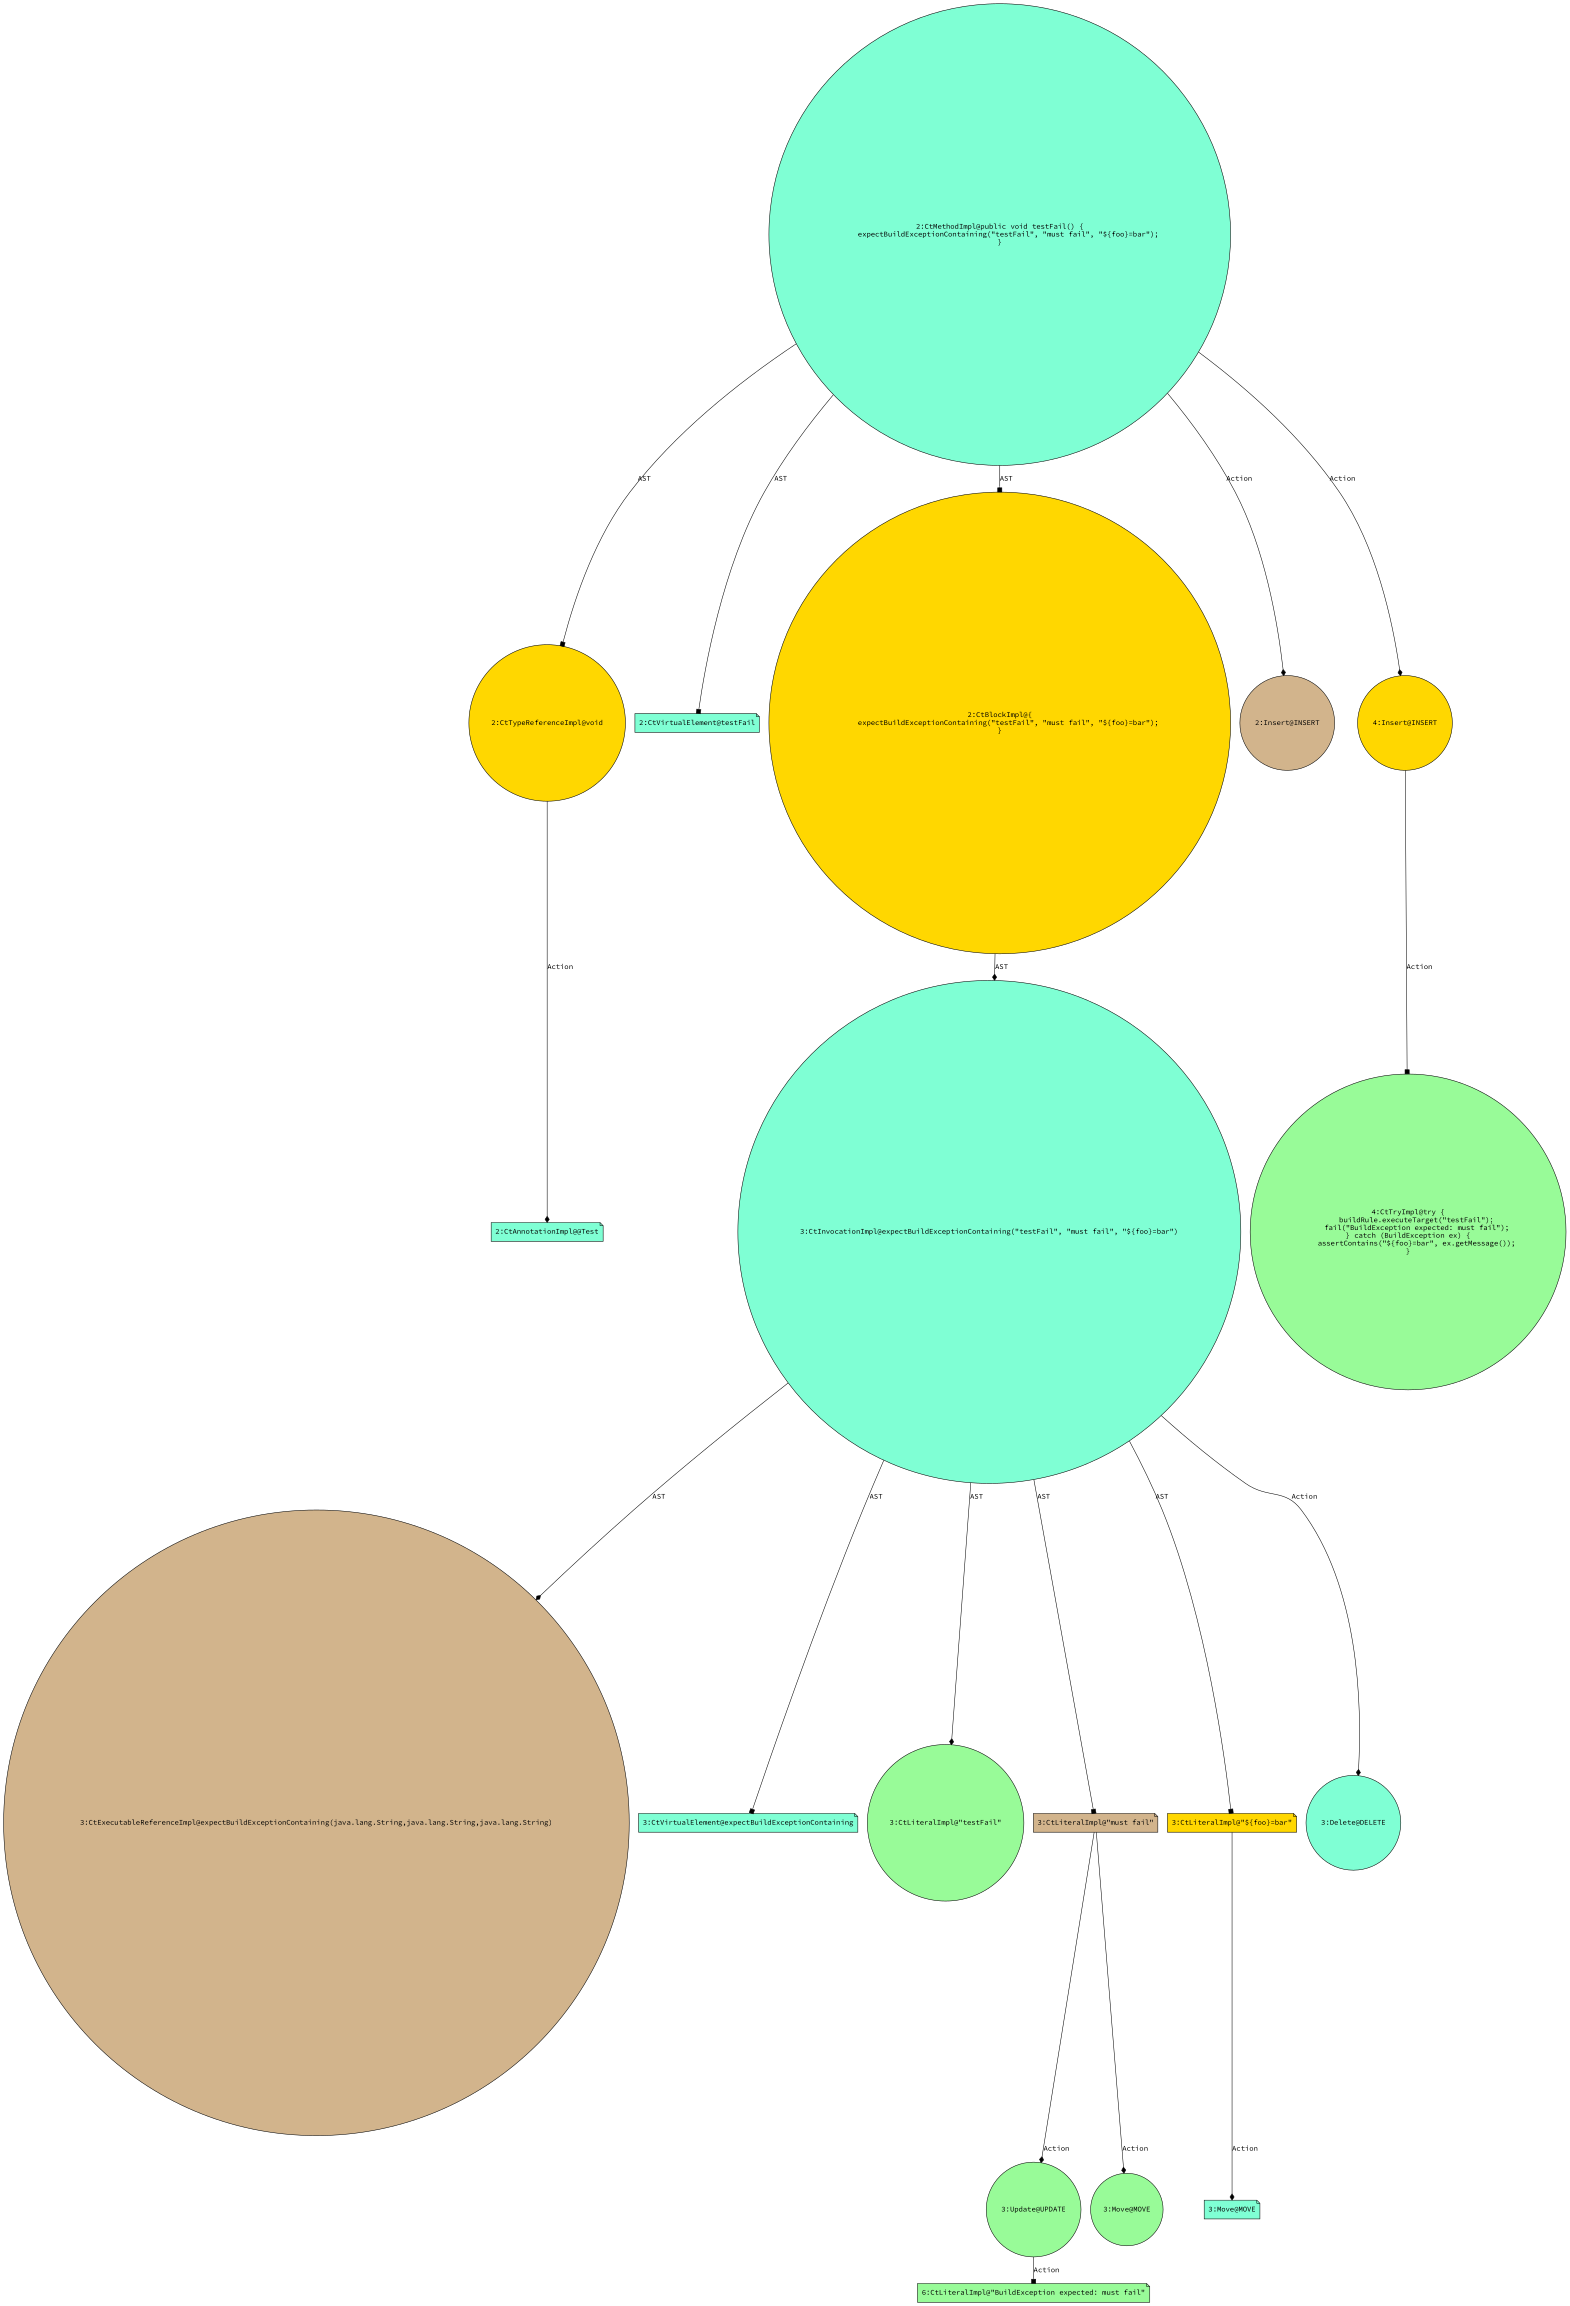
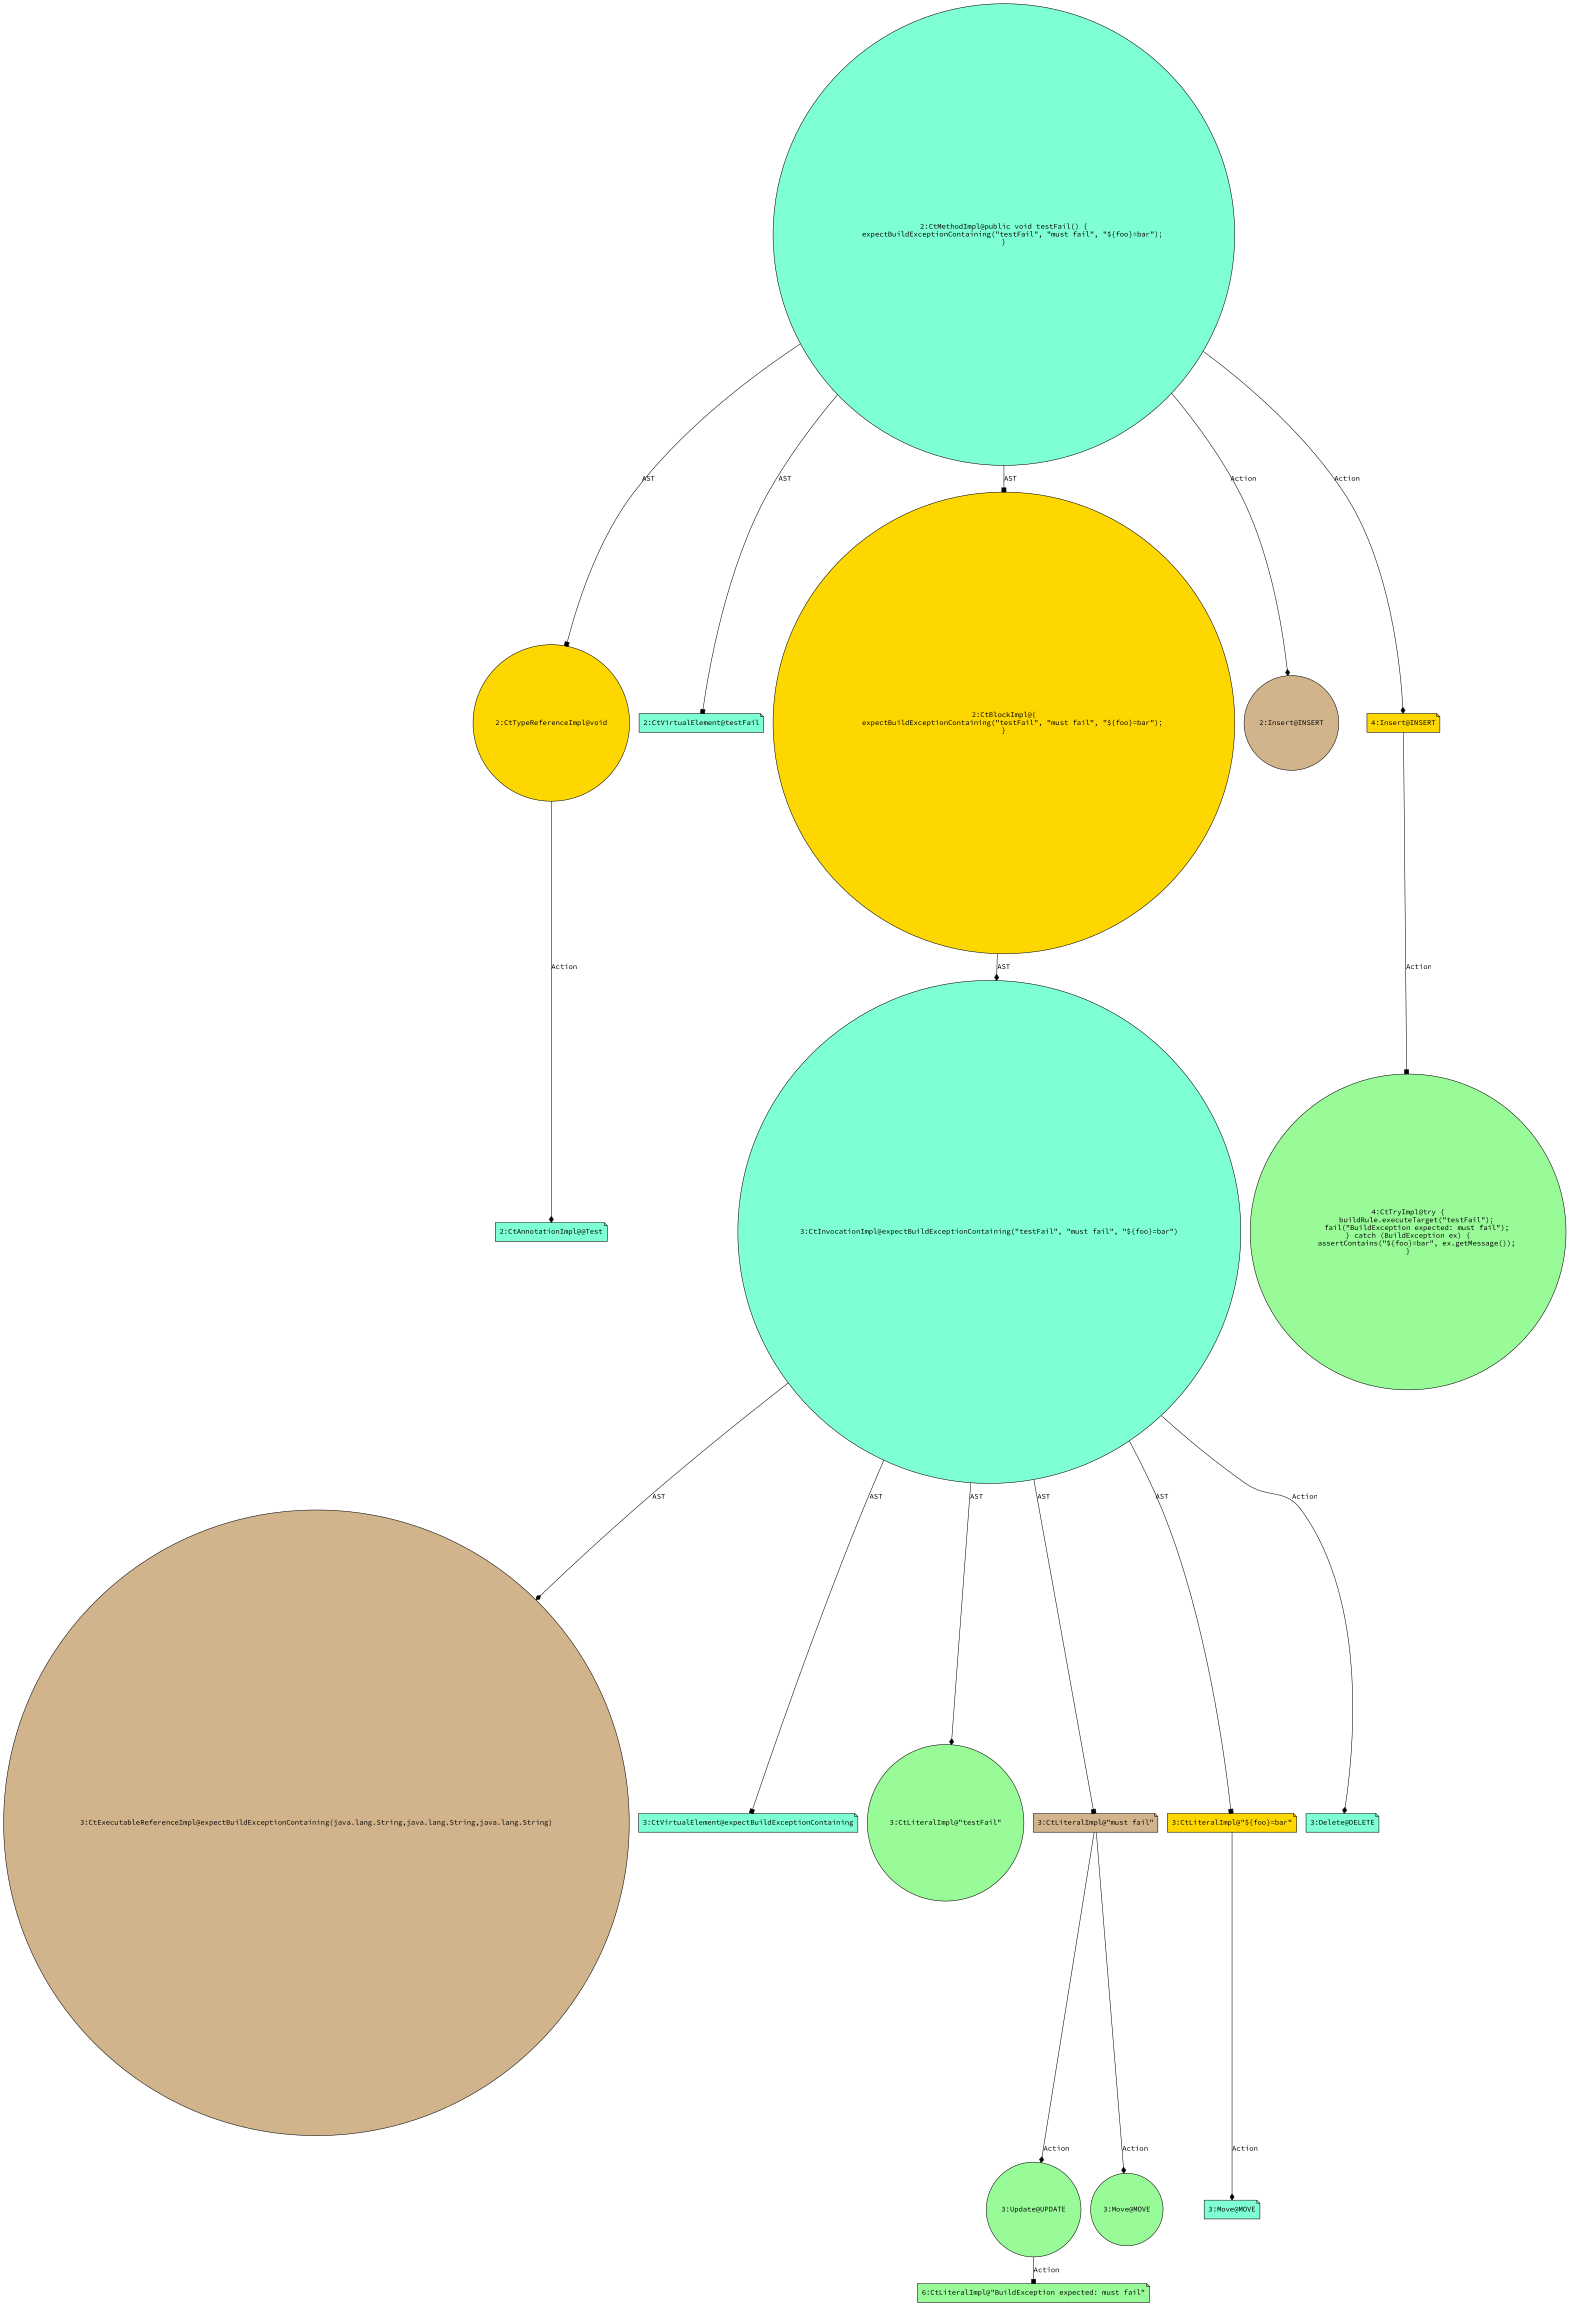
(1405, 723) -> (1403, 723)
(1353, 1823) -> (1342, 1823)
